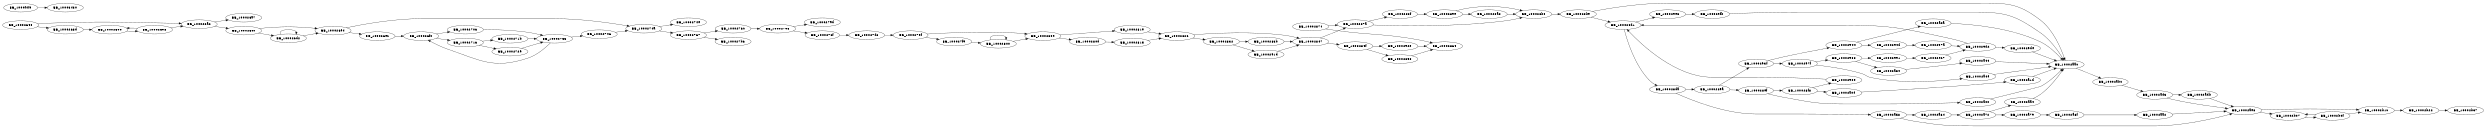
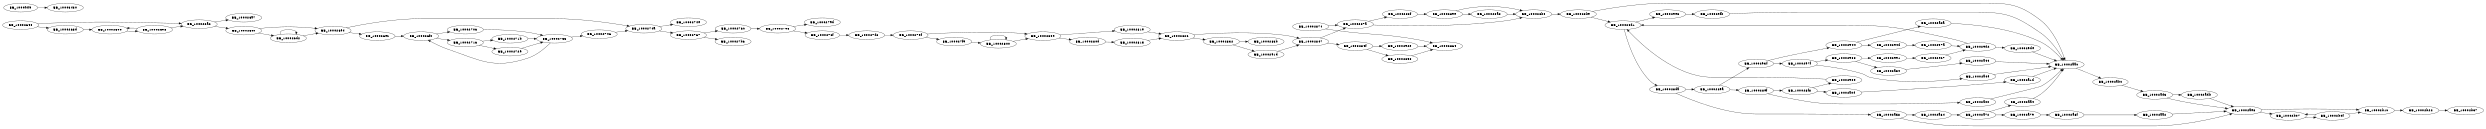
(1287, 42) -> none
